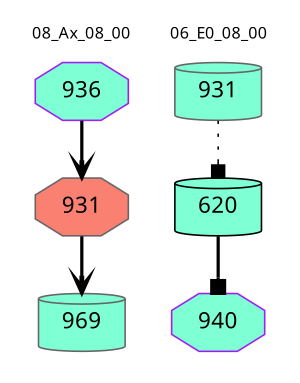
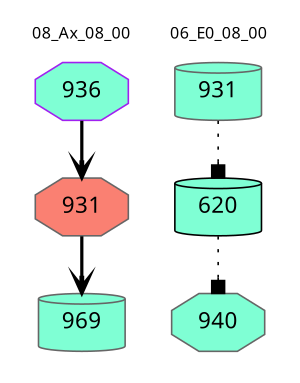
(218, 257) -> (218, 257)
(218, 322) -> (218, 322)
